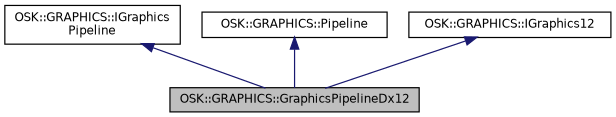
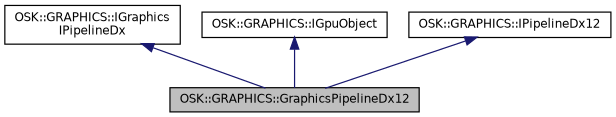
(93, 25) -> (93, 25)
(295, 25) -> (295, 25)
(510, 25) -> (510, 25)
